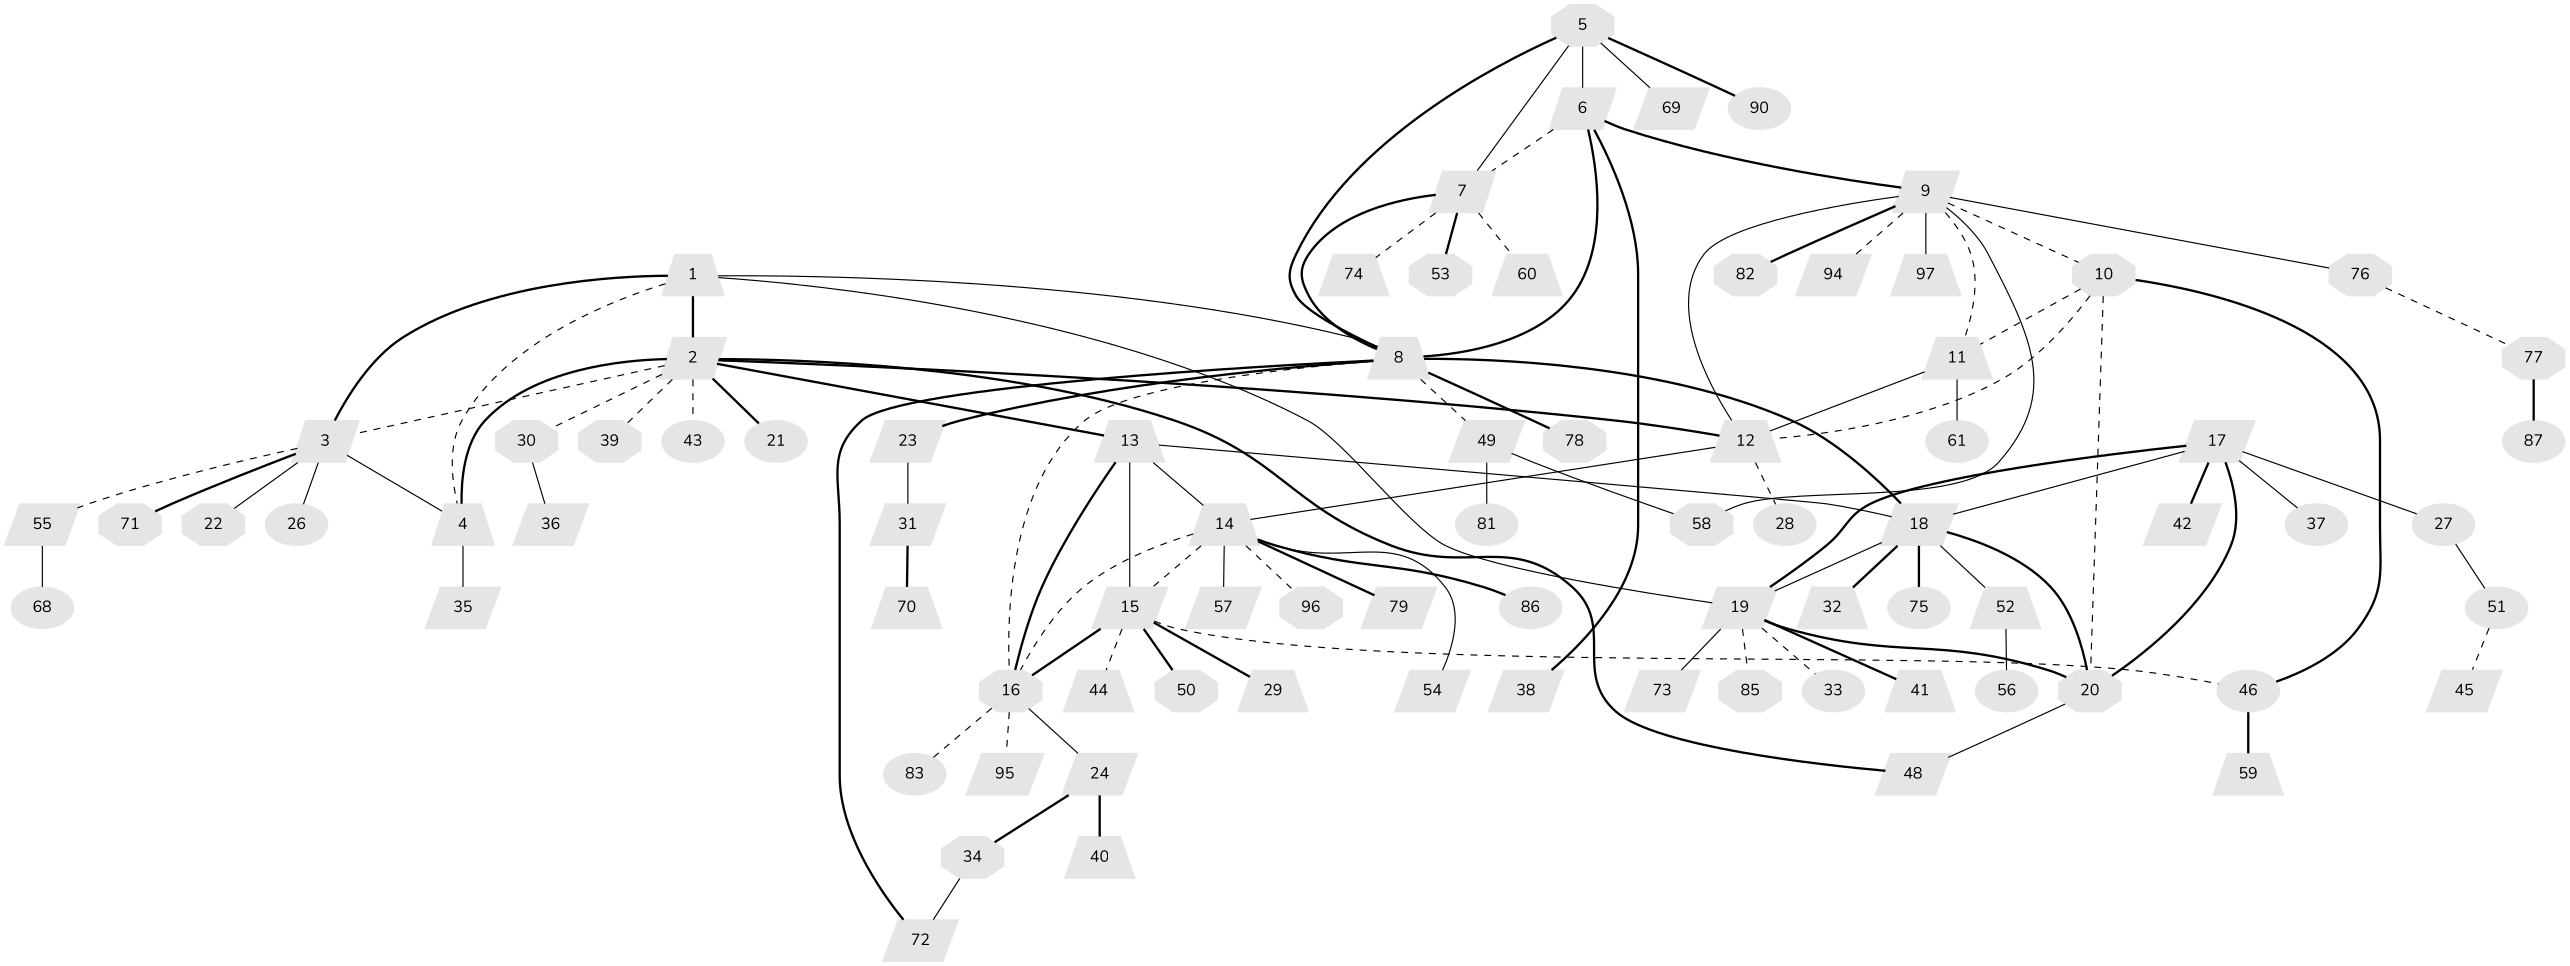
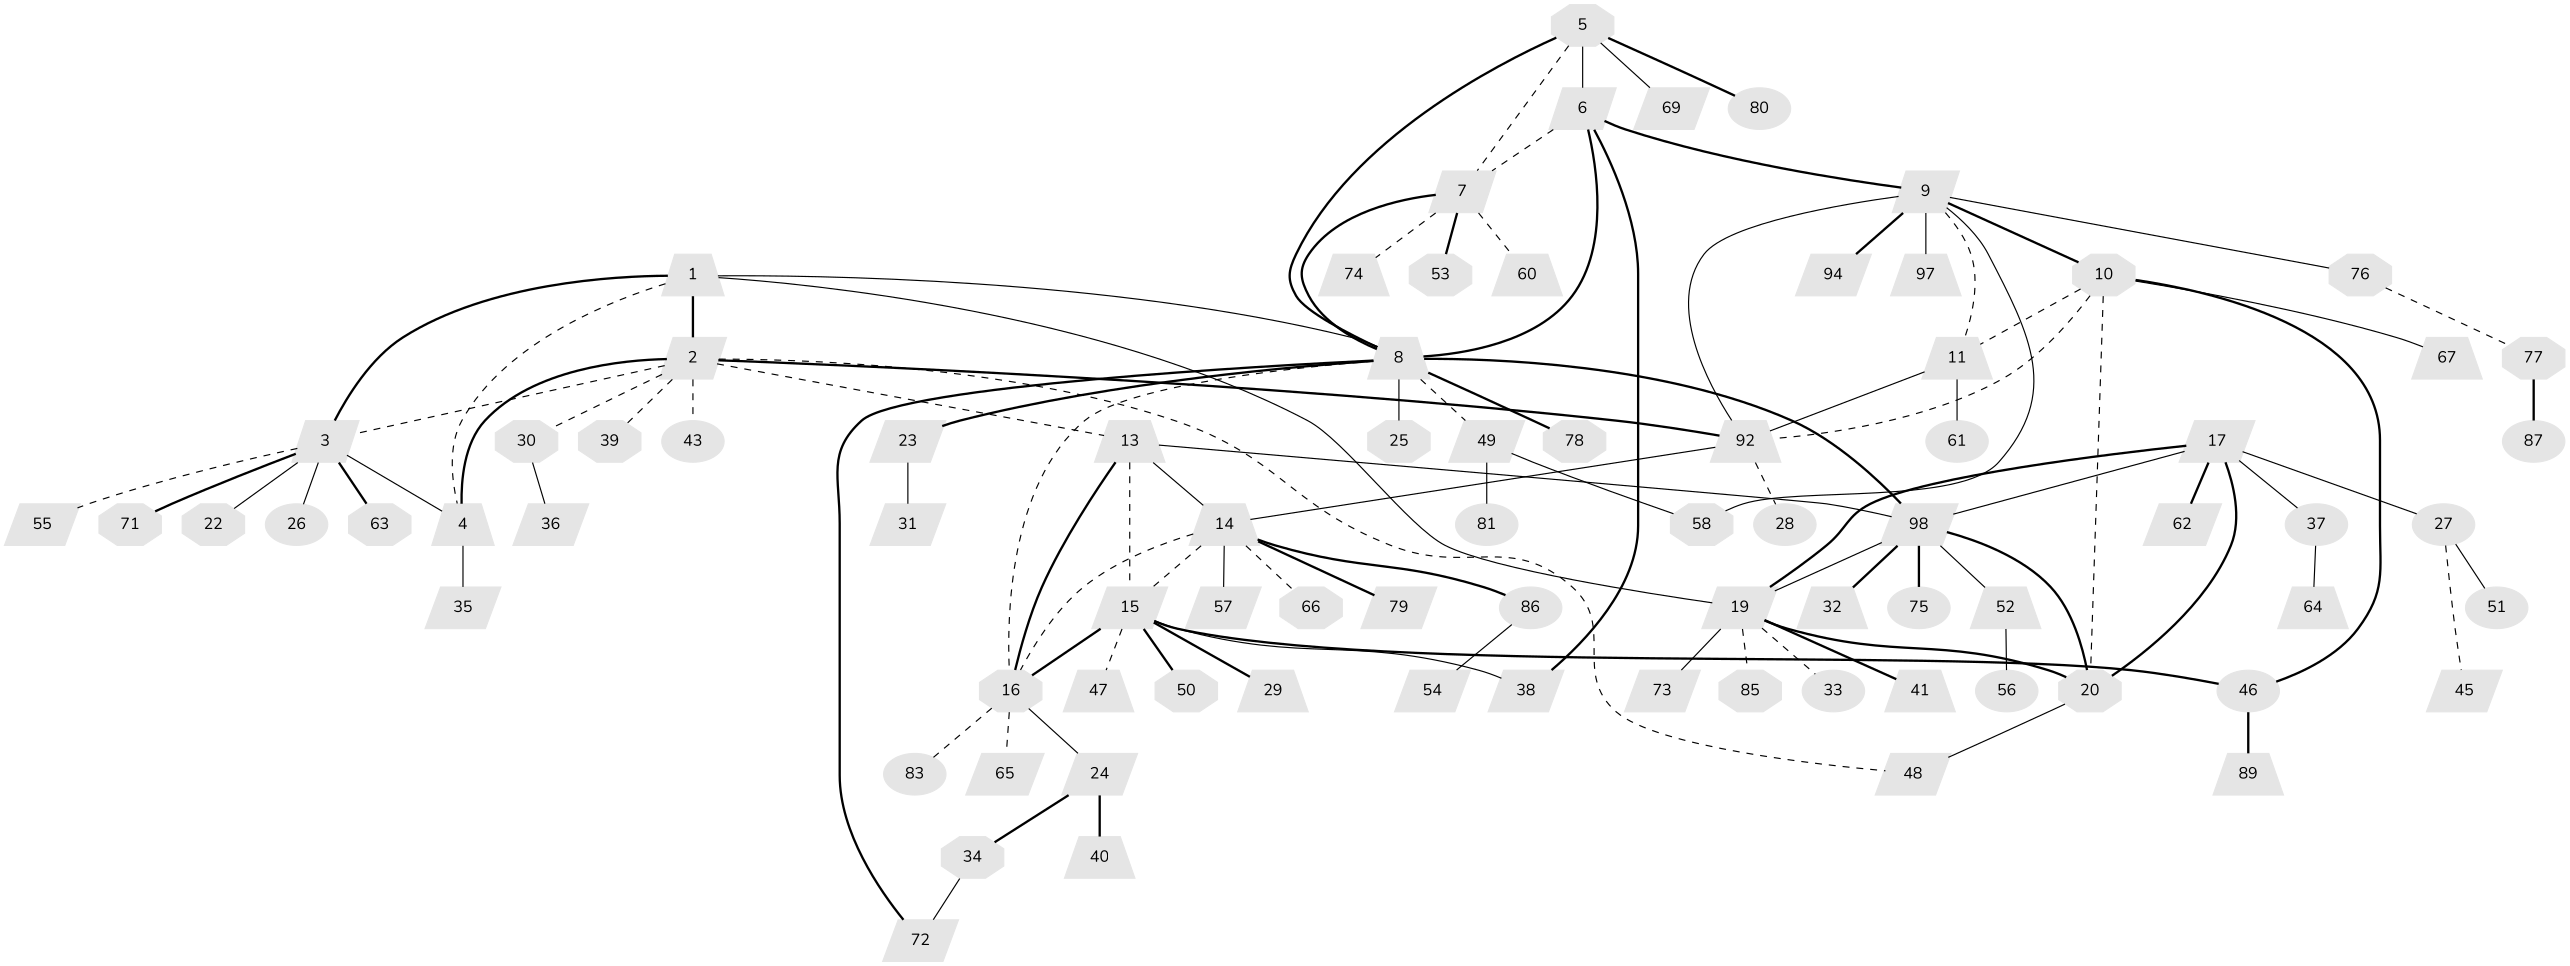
(1523, 108) -> (1523, 108)
(1759, 109) -> (1759, 109)
(2013, 233) -> (2013, 233)
(1880, 234) -> (1880, 234)
(1746, 275) -> none
none -> (2447, 358)
(901, 398) -> (901, 398)
(776, 441) -> none
none -> (1399, 441)
(1746, 441) -> (1746, 441)
(1343, 522) -> (1343, 522)
none -> (380, 525)
(1130, 525) -> (1130, 525)
(1919, 525) -> (1919, 525)
(2182, 525) -> (2182, 525)
(1399, 556) -> (1484, 647)
(42, 608) -> none
(907, 608) -> none
(1311, 608) -> (1311, 608)
none -> (2313, 608)
none -> (1328, 649)
(2481, 649) -> (2453, 608)
(1659, 658) -> (1659, 658)
(1099, 691) -> (1099, 691)
(1005, 774) -> (1005, 774)
(2248, 774) -> (2248, 774)
